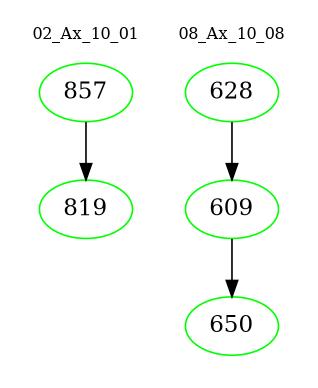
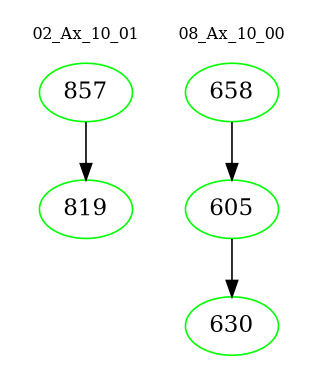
(232, 35) -> (232, 35)
(232, 92) -> (232, 92)
(232, 209) -> (232, 209)
(232, 326) -> (232, 326)
